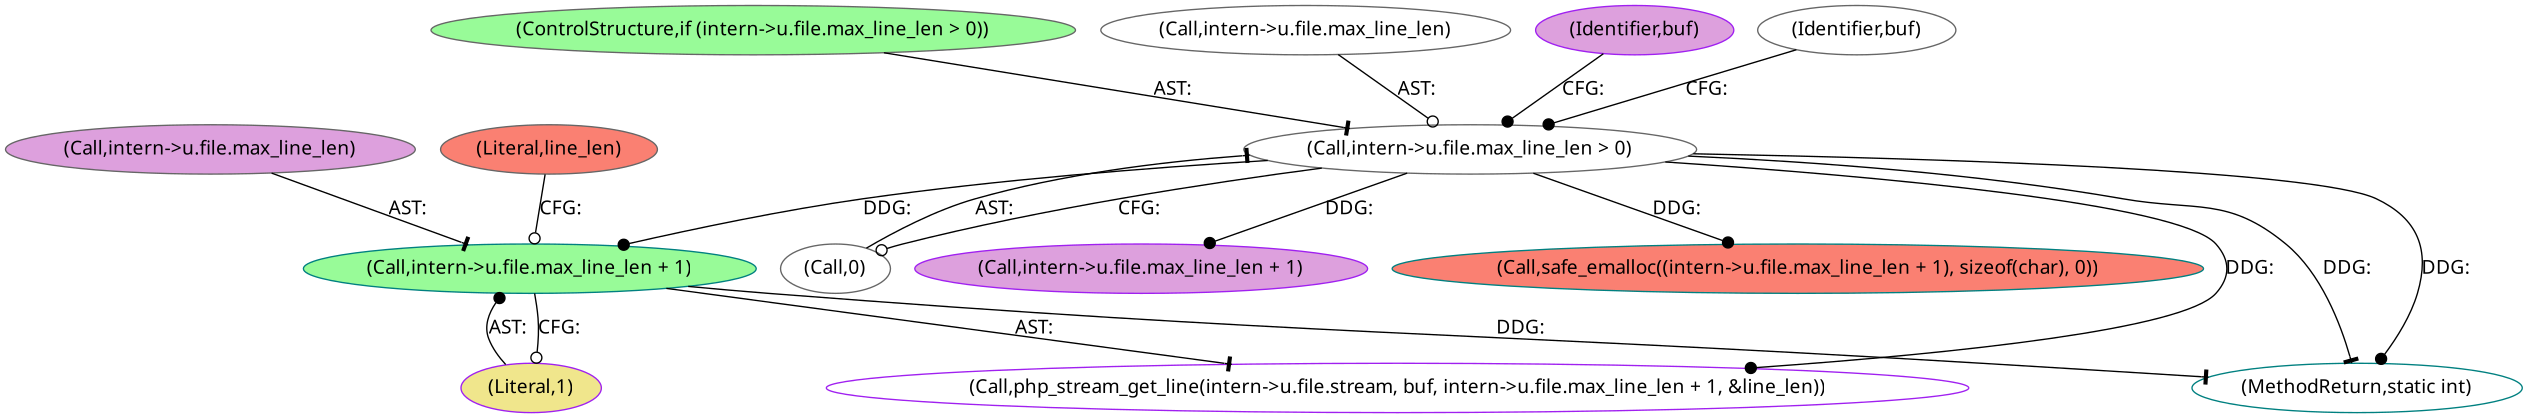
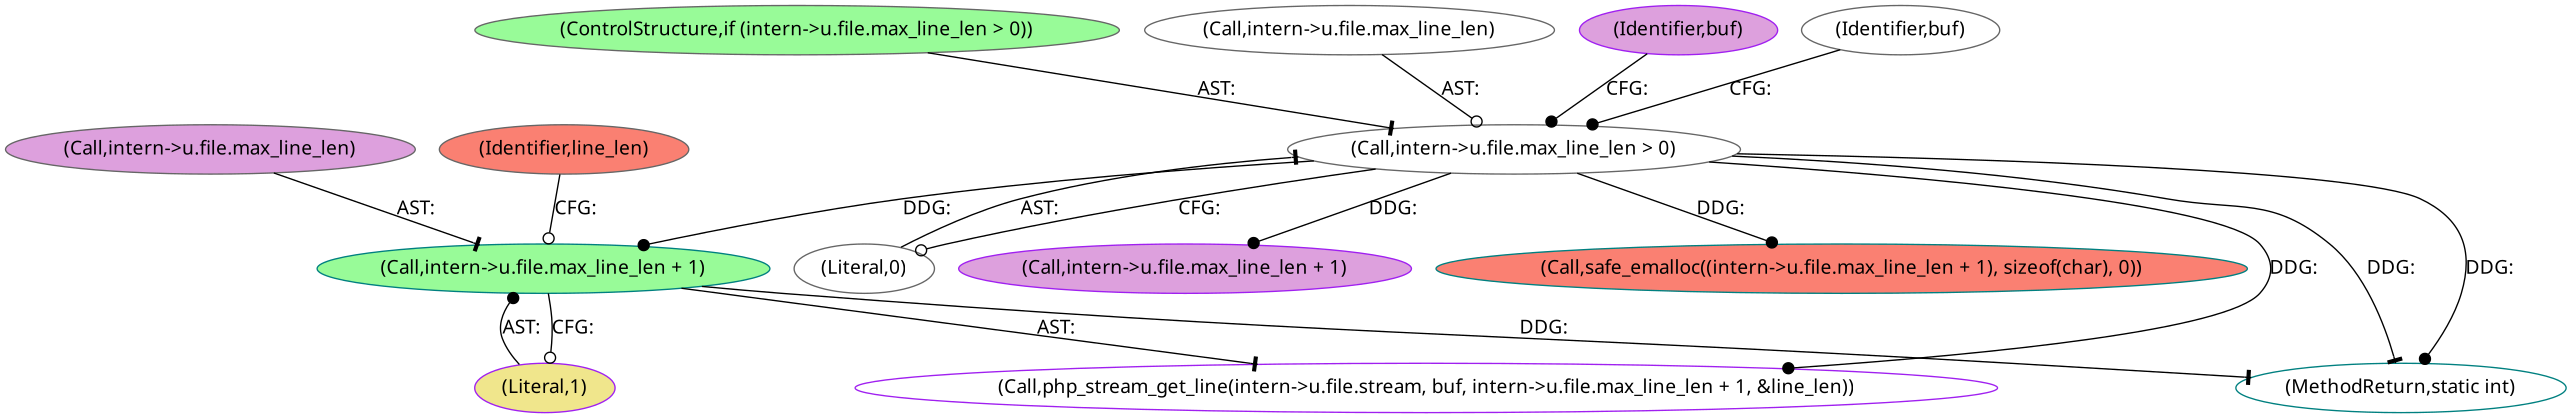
(549, 149) -> (564, 149)
(836, 269) -> (864, 269)
